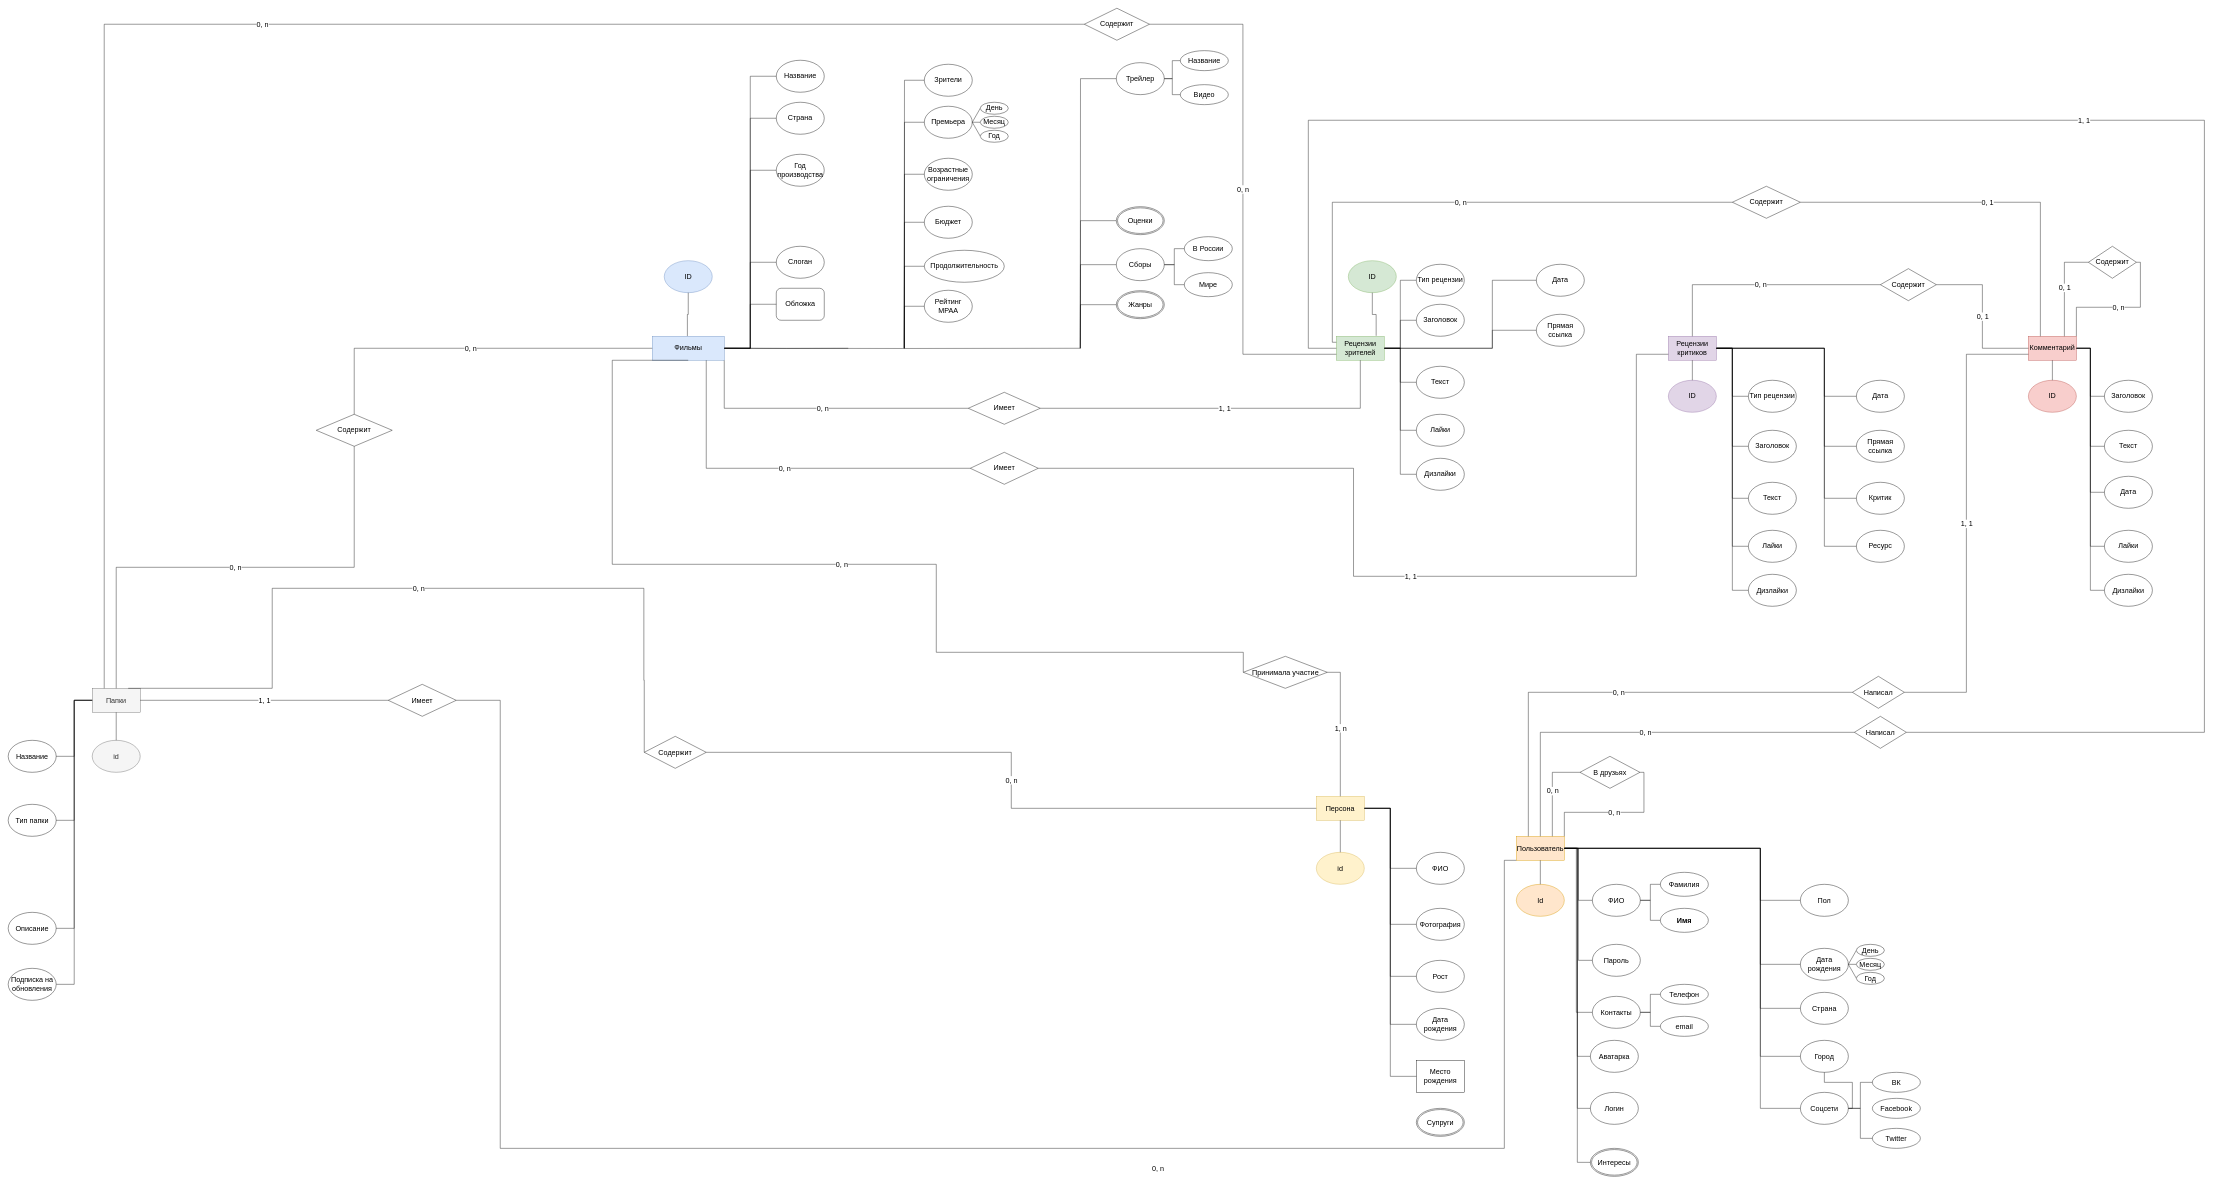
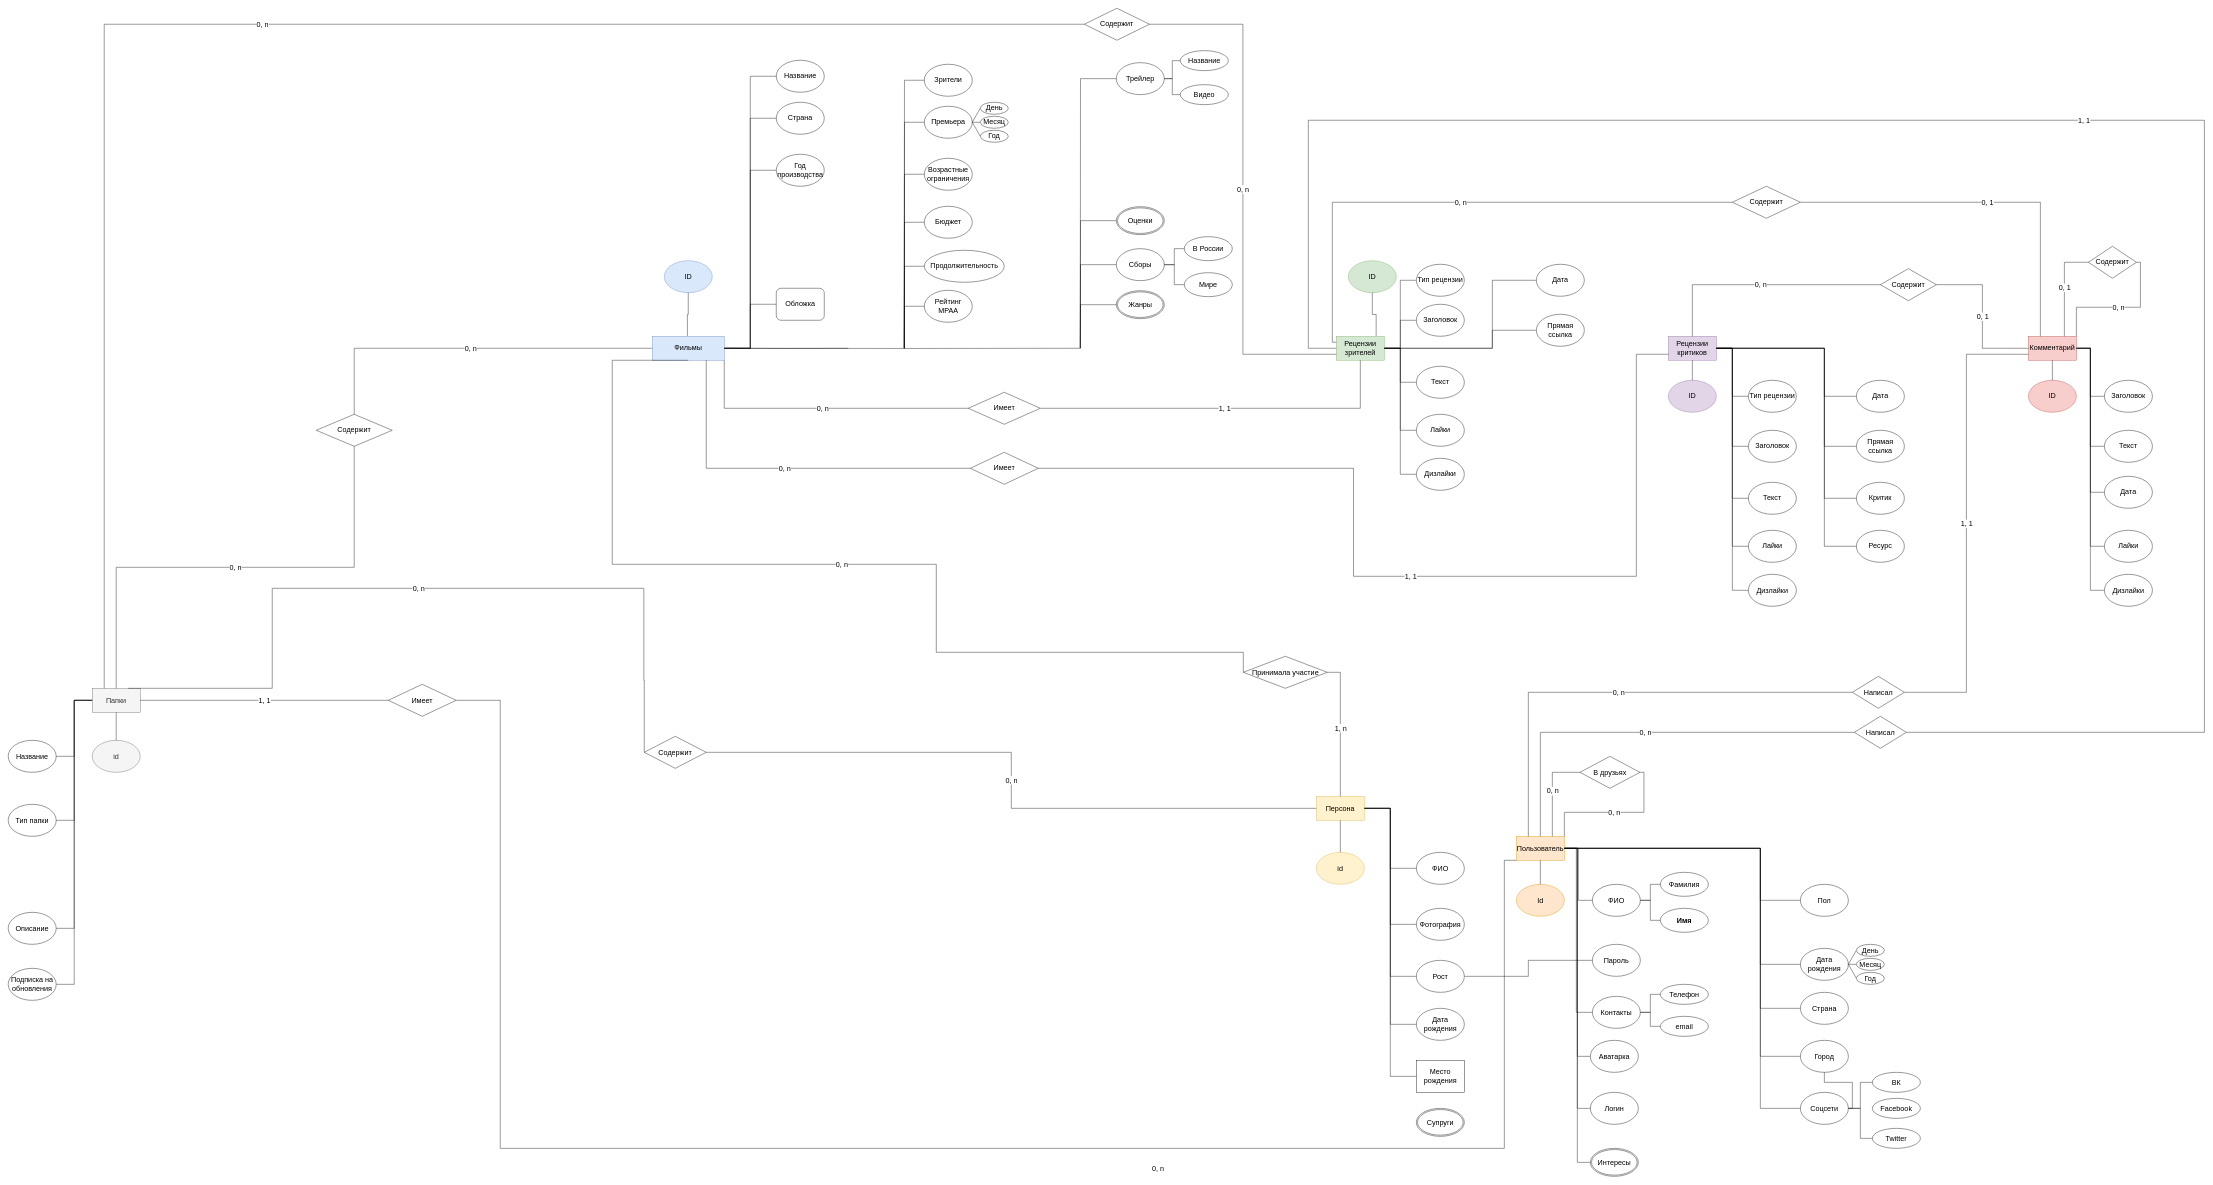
(764, 262) -> none
(800, 262) -> none
(1580, 960) -> (1528, 974)
